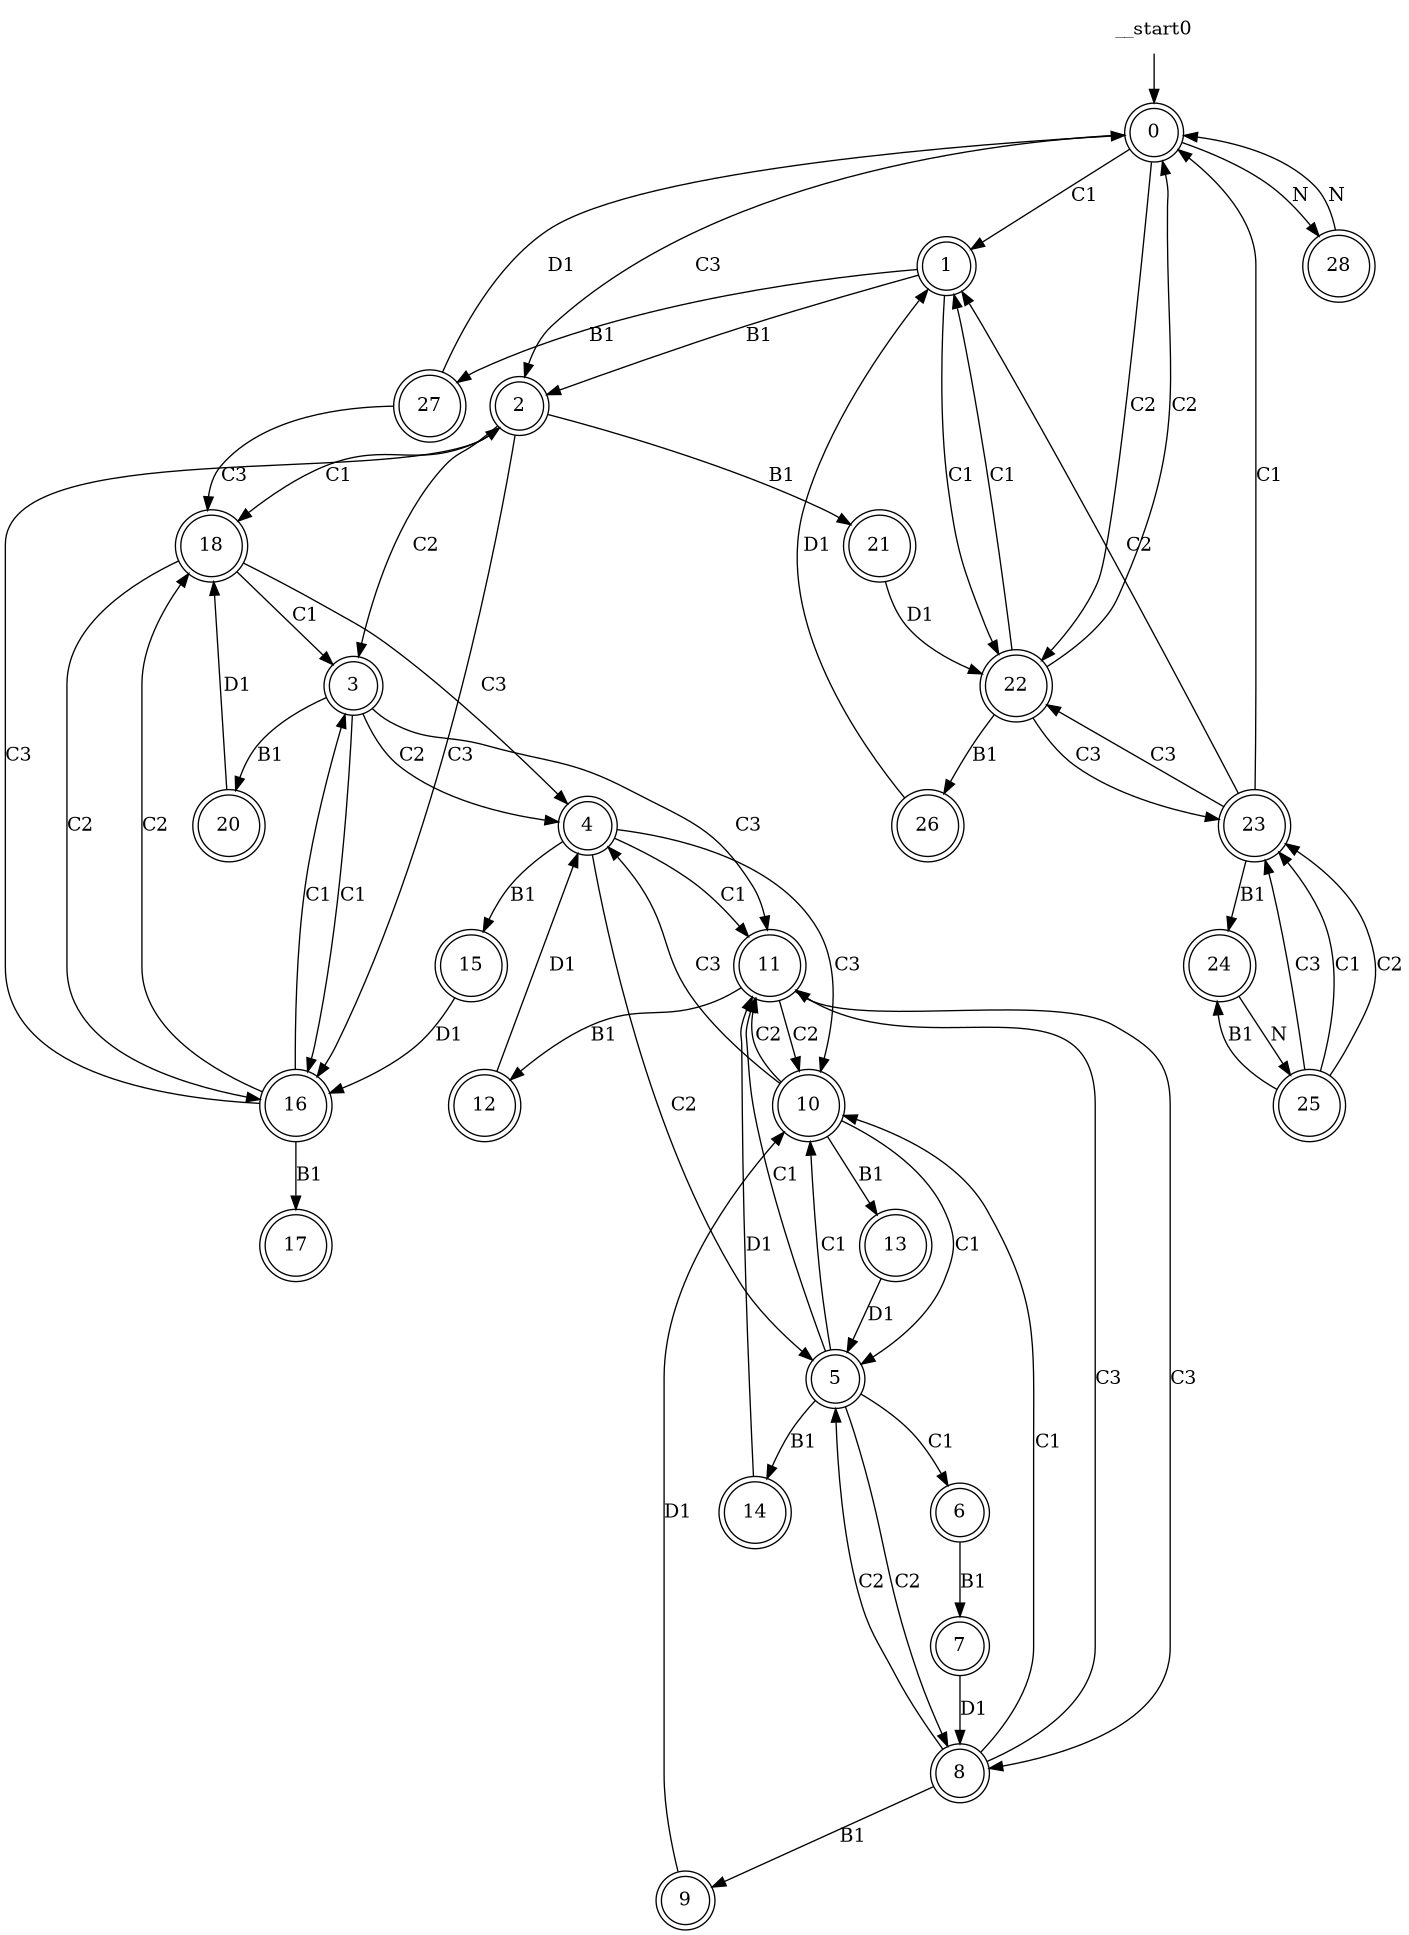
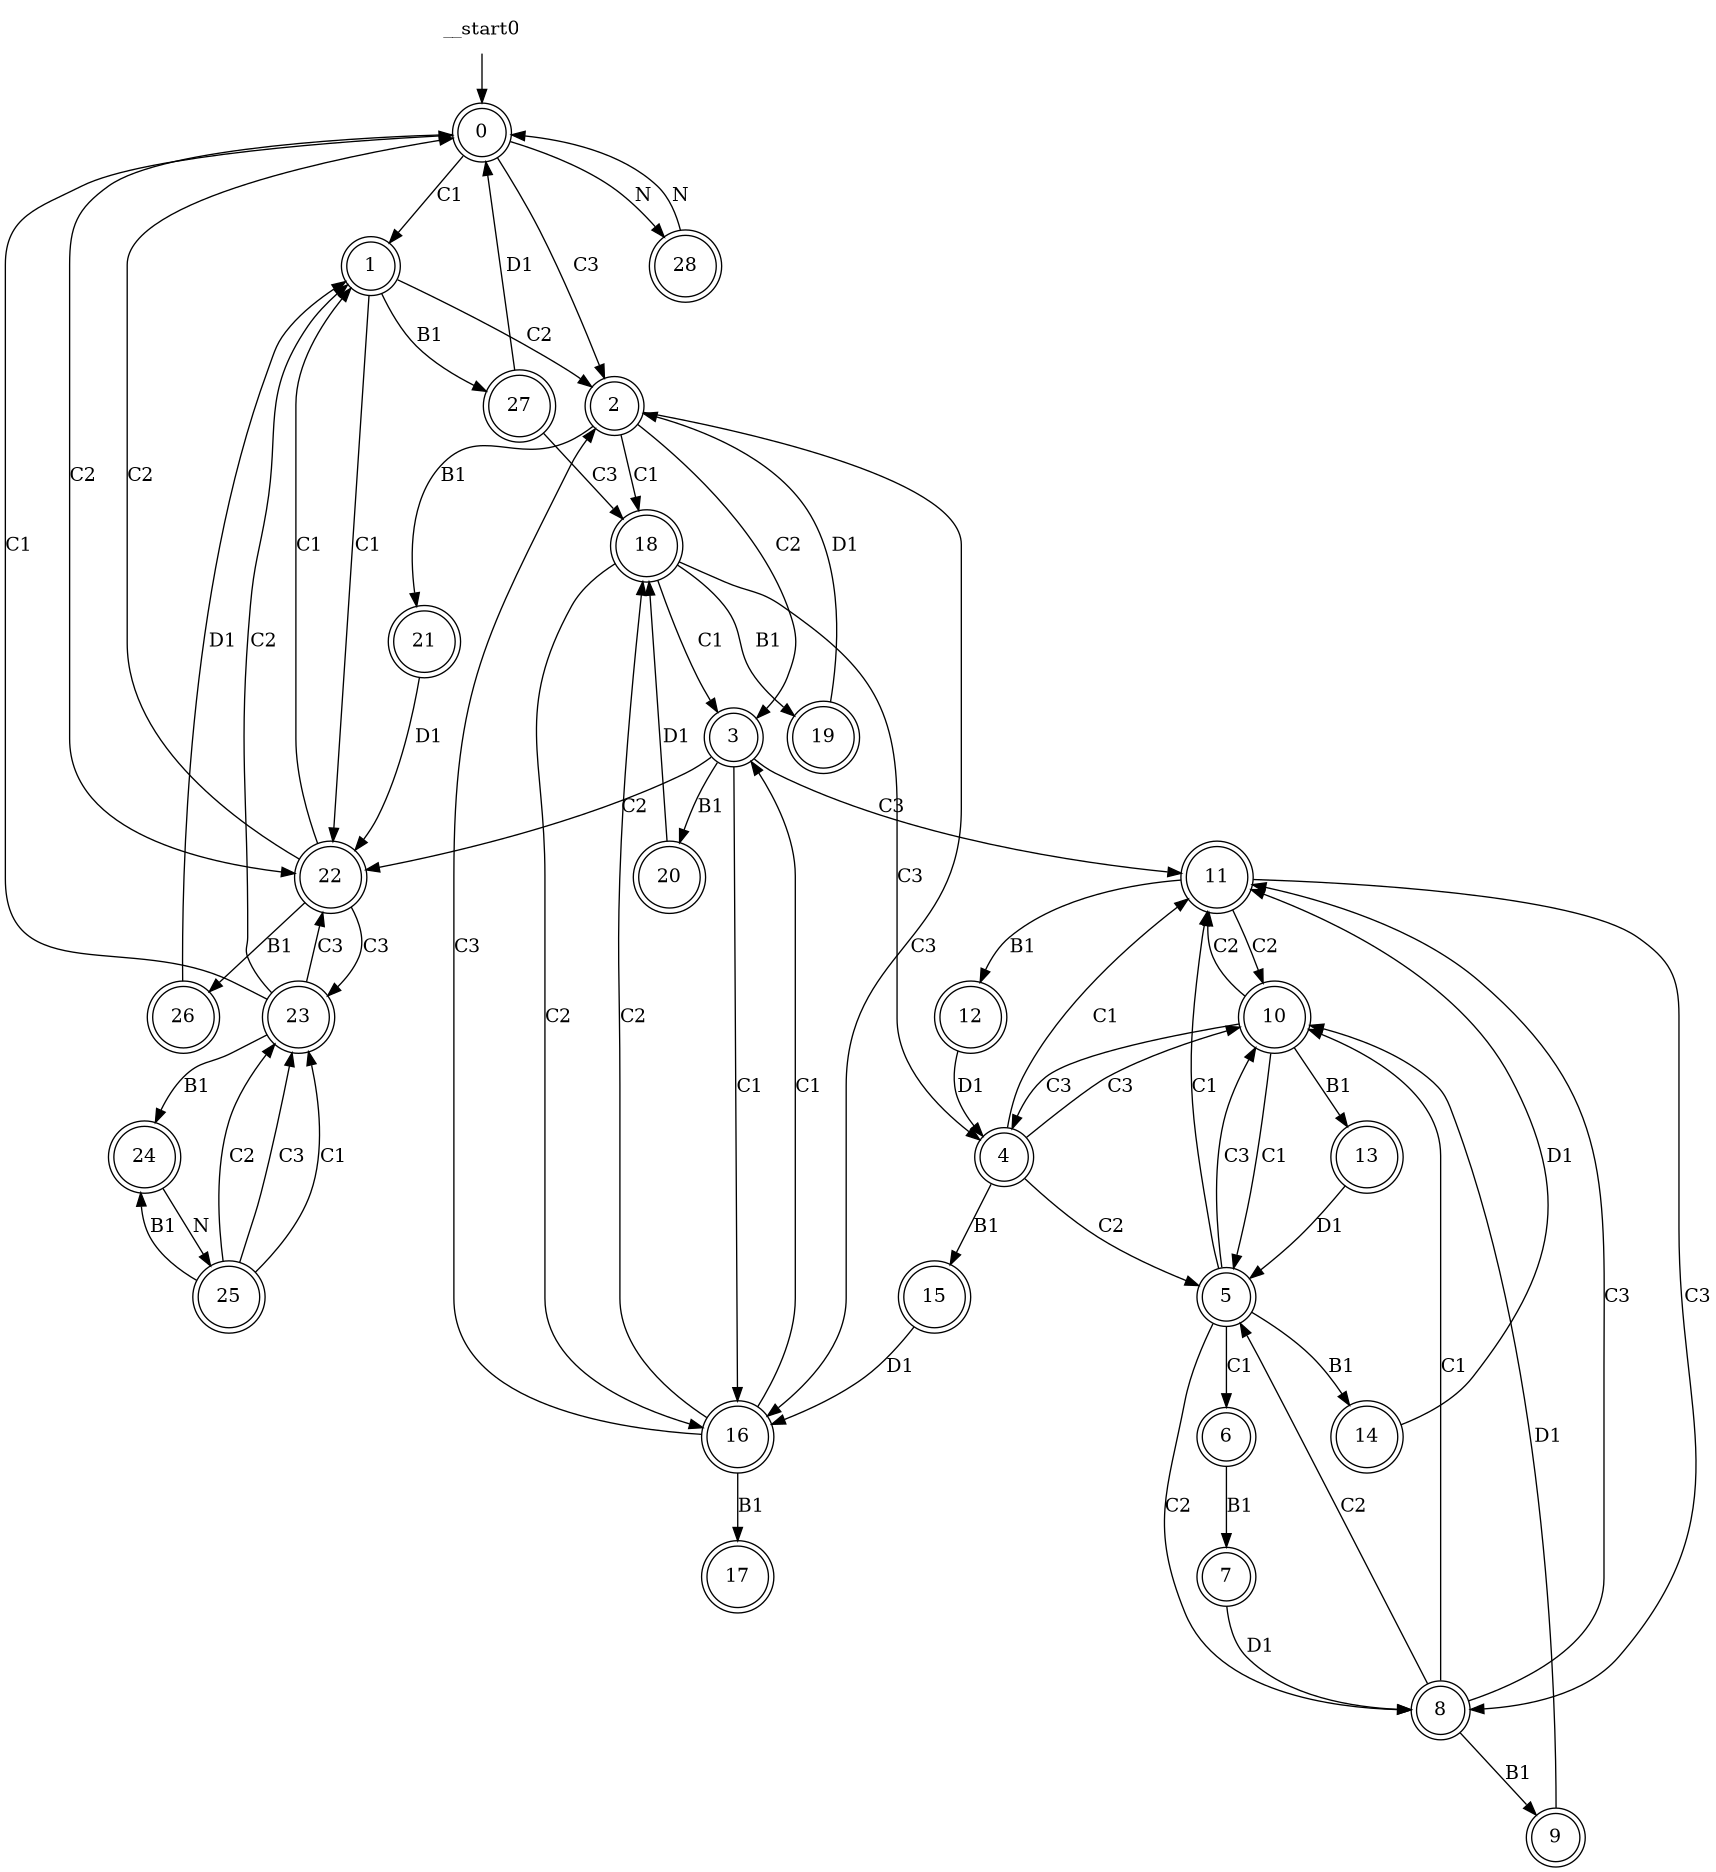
(759, 336) -> (540, 336)
none -> (823, 737)
(444, 792) -> (558, 823)
(834, 1246) -> (1237, 1157)
